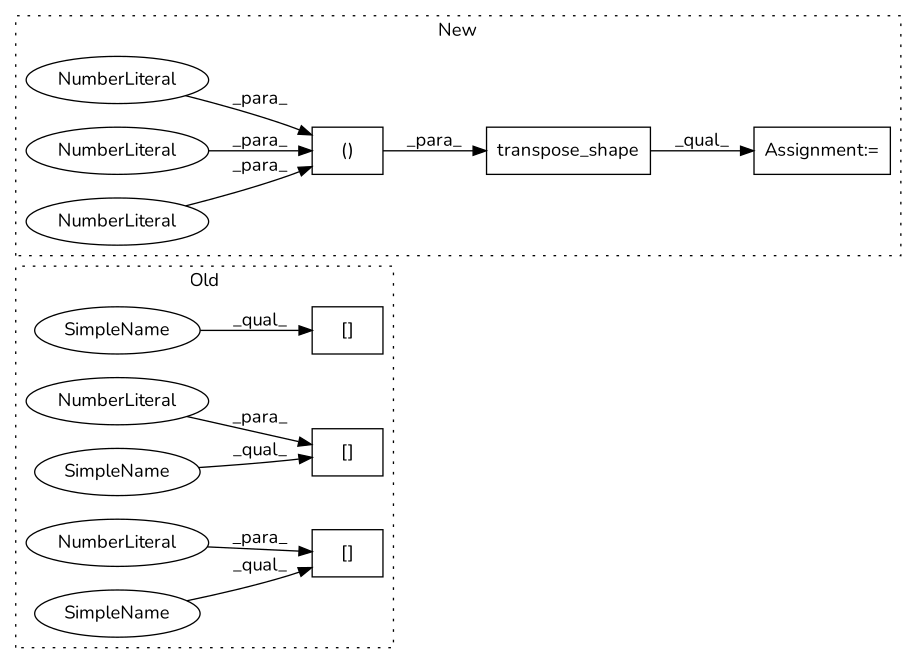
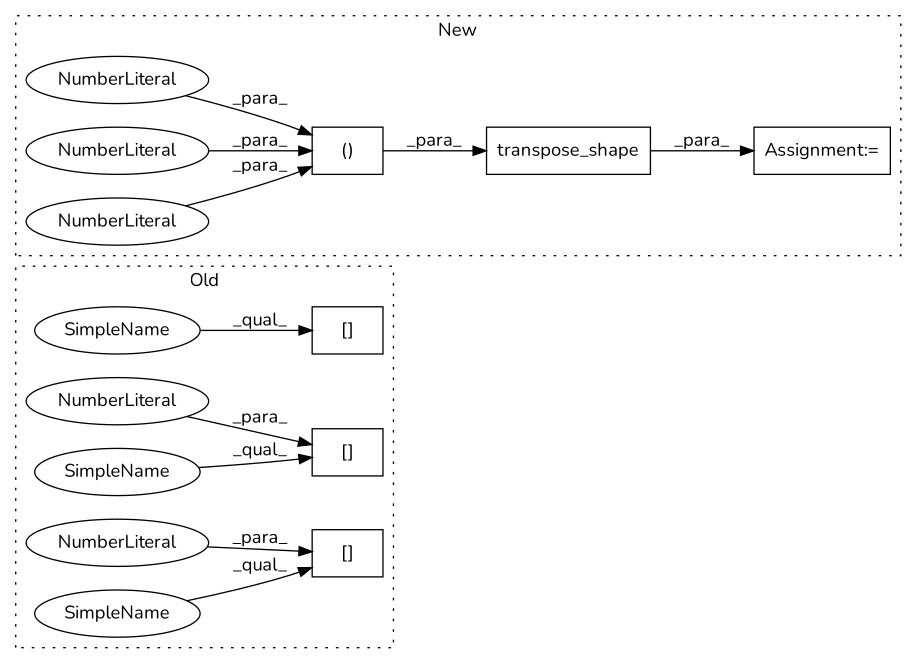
(702, 141) -> (702, 141)
